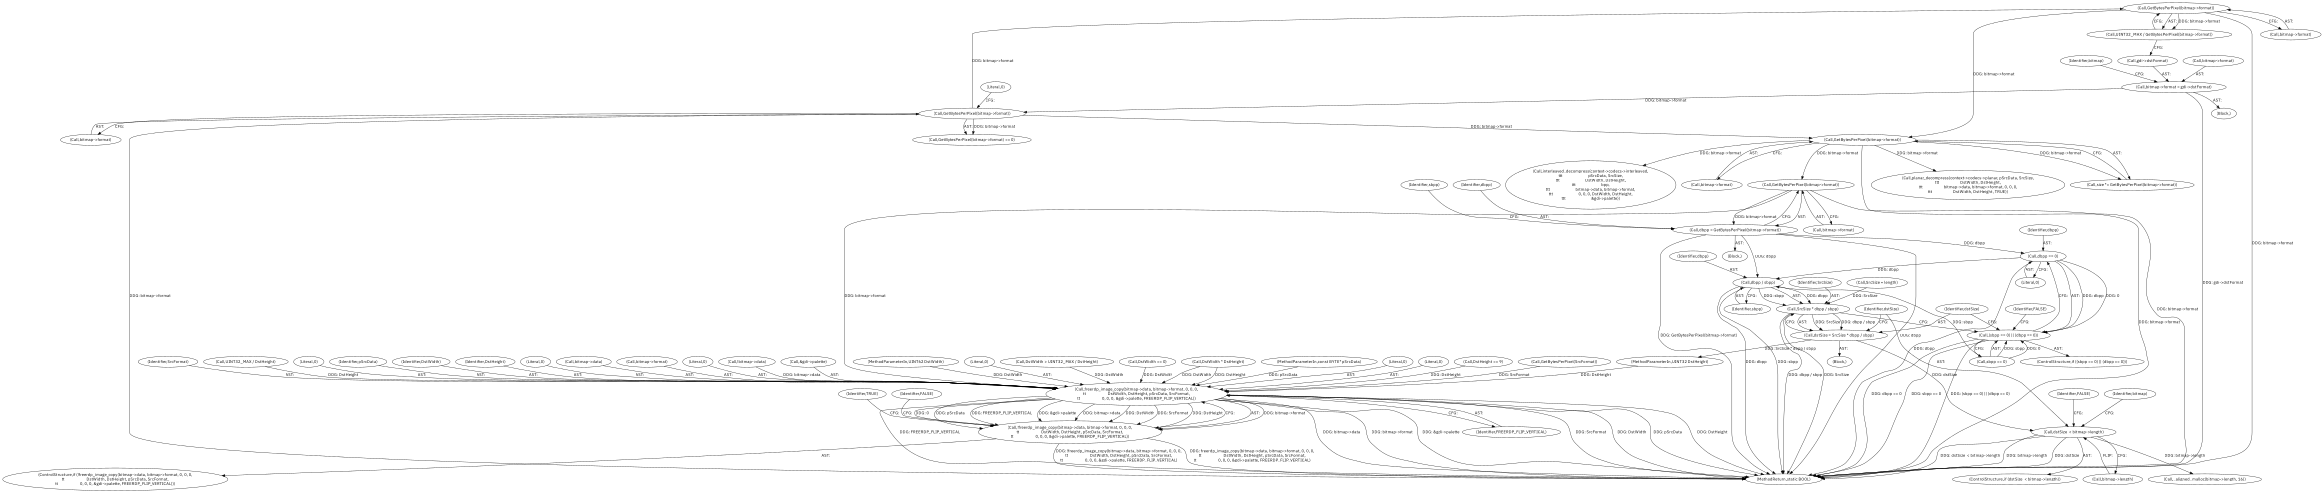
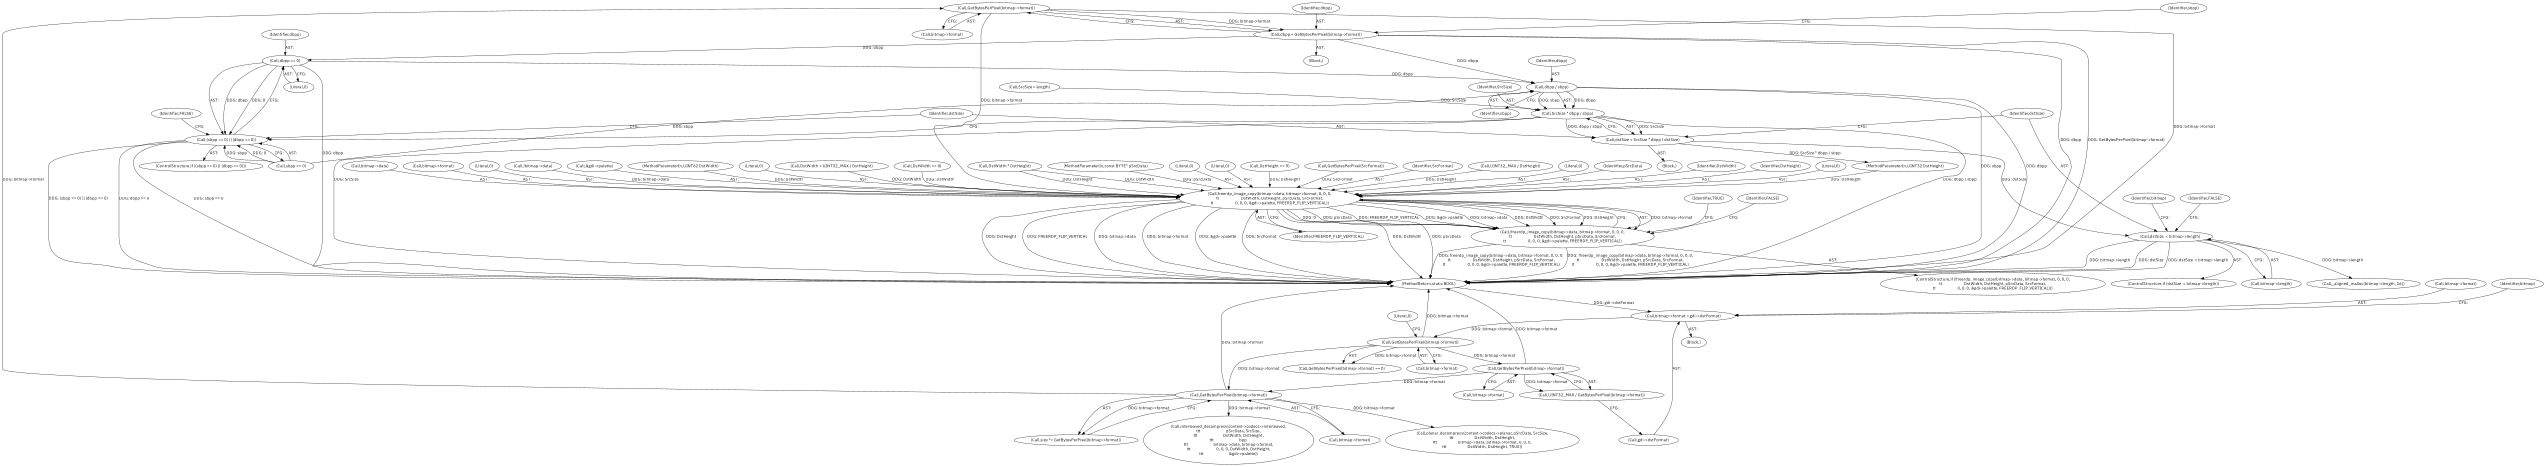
(1839, 335) -> (1643, 140)
(2108, 456) -> (2276, 260)
(2193, 458) -> (1552, 299)
